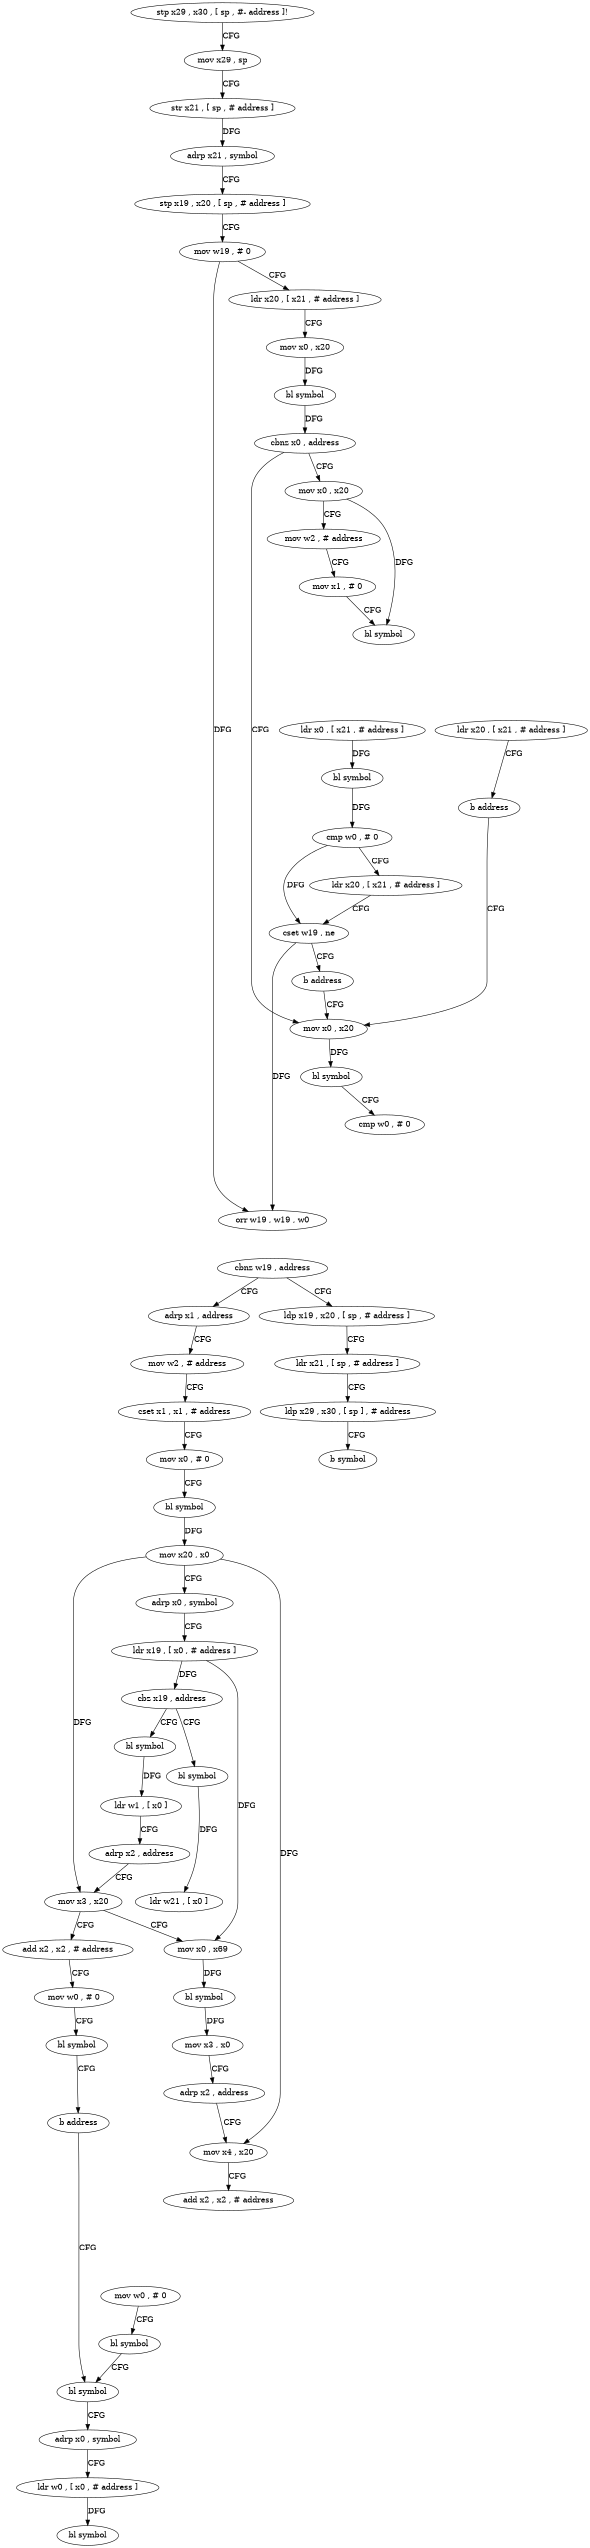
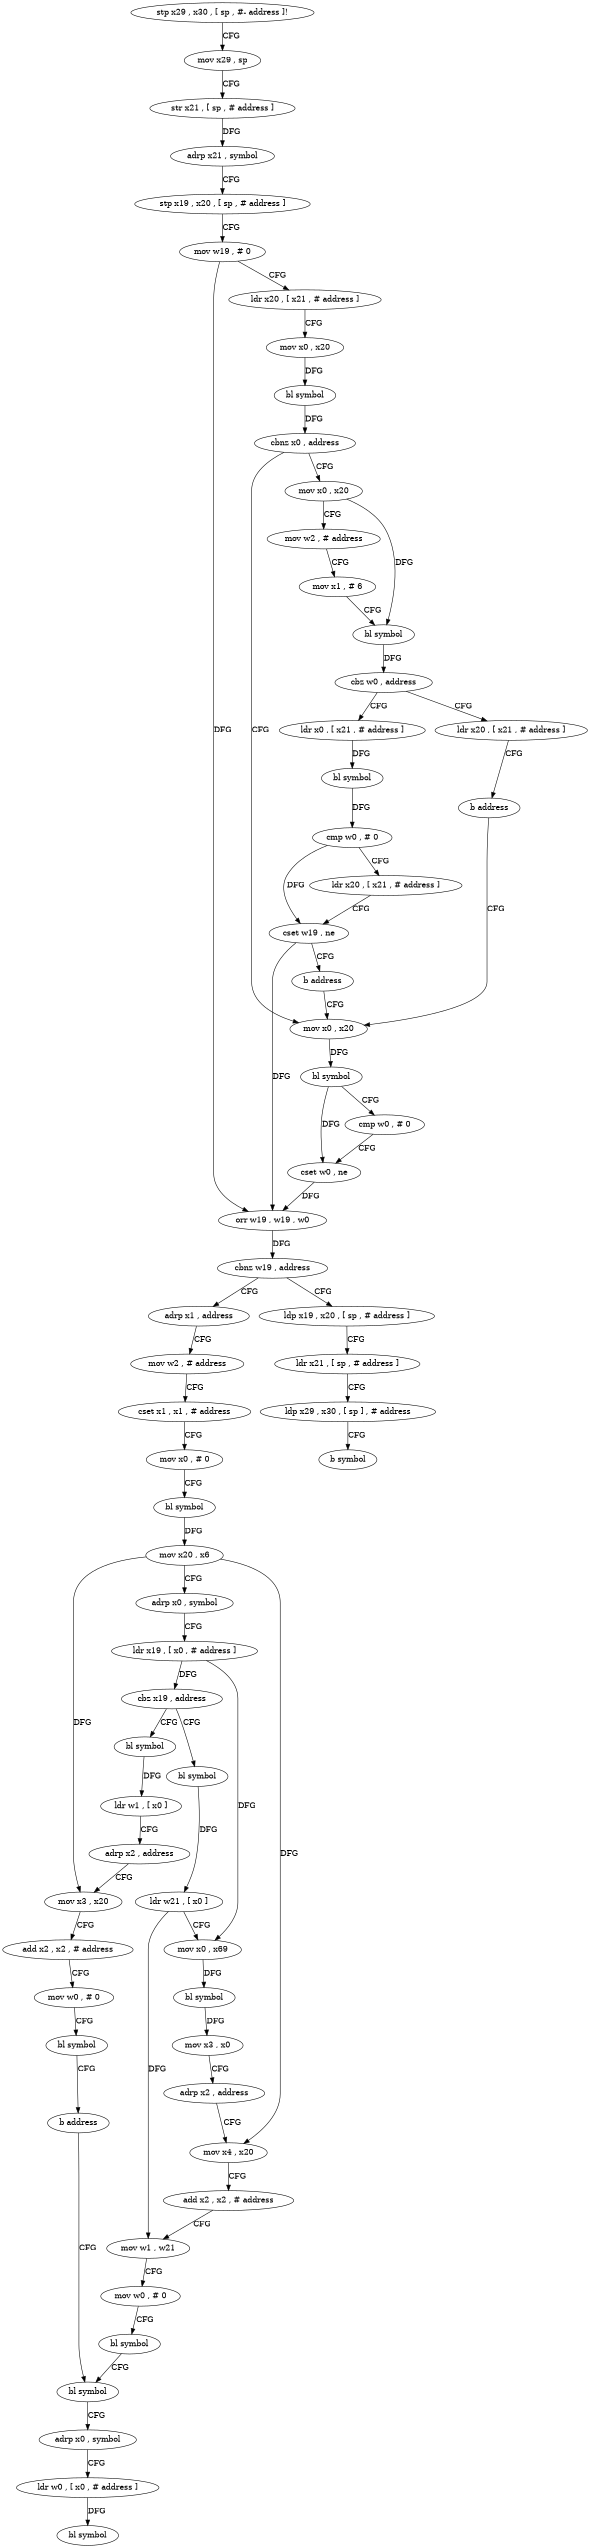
(337, 587) -> (337, 587)
none -> (384, 683)
none -> (324, 1173)
none -> (273, 1242)
(185, 1555) -> (185, 1555)
(140, 1925) -> (190, 1923)
none -> (148, 2248)
